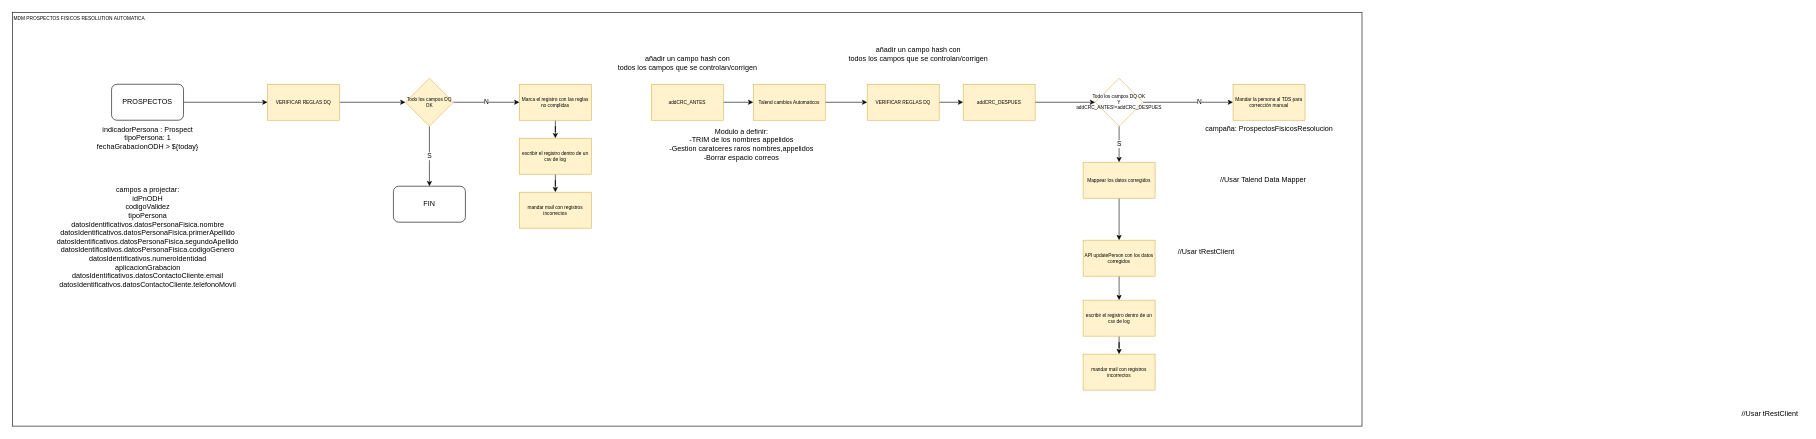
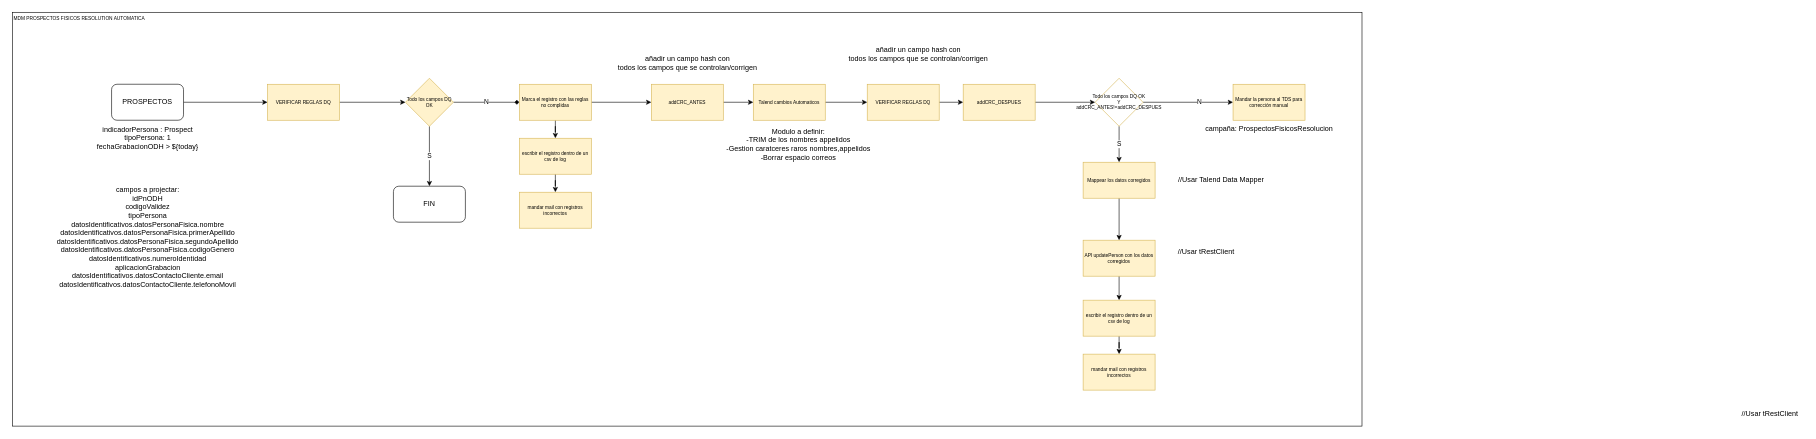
(513, 102) -> (513, 102)
none -> (645, 102)
(741, 144) -> (798, 144)
(1263, 180) -> (1221, 180)
